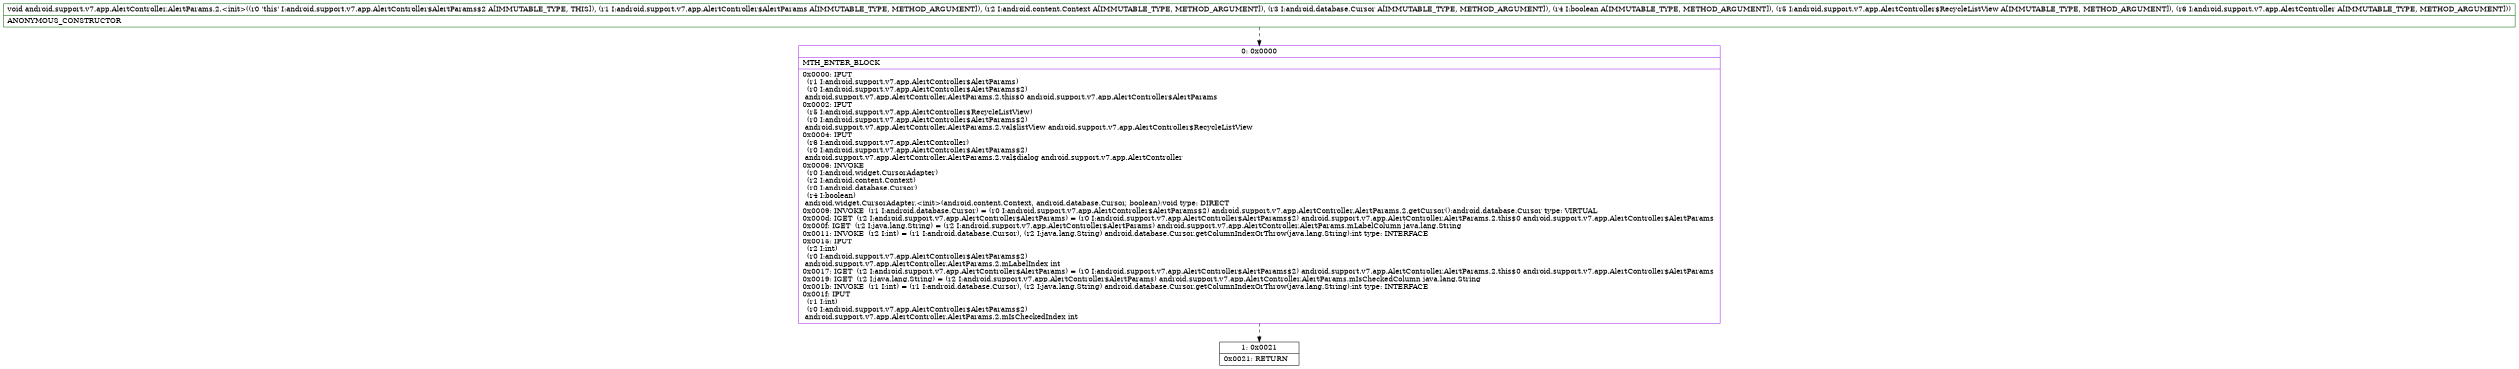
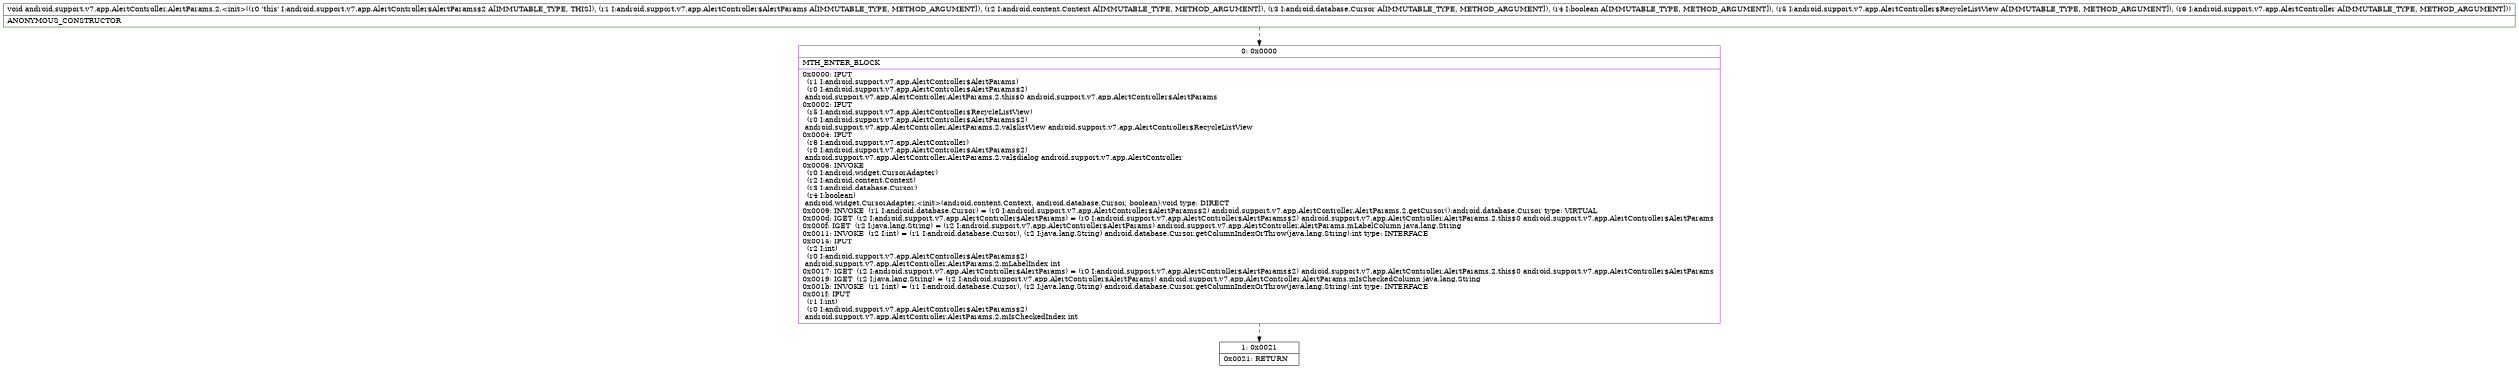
(860, 188) -> (860, 188)
